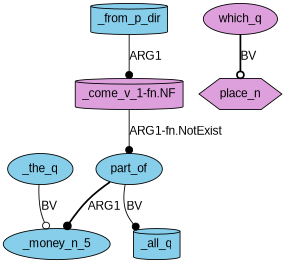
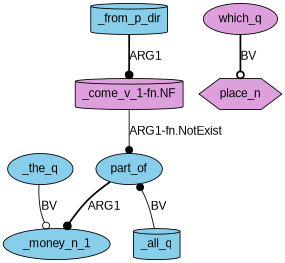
(129, 53) -> (129, 53)
(124, 205) -> (149, 209)
(57, 244) -> (57, 244)
